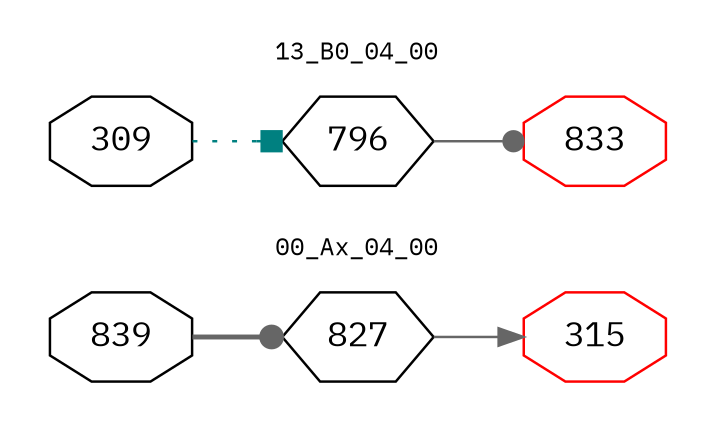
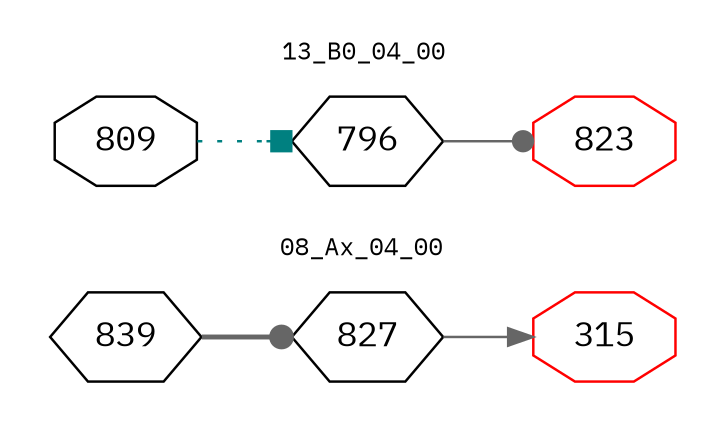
(121, 141) -> (126, 141)
(595, 141) -> (604, 141)
(358, 249) -> (363, 249)
(121, 337) -> (126, 337)
